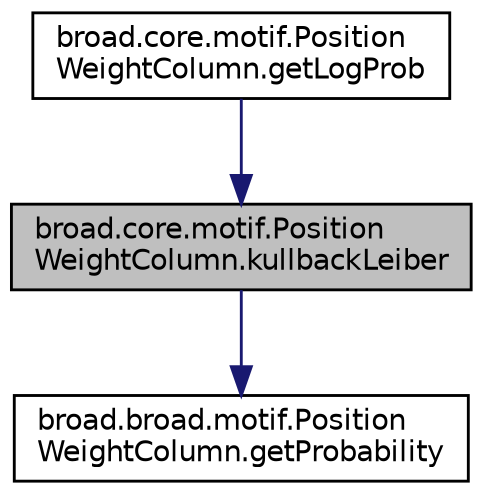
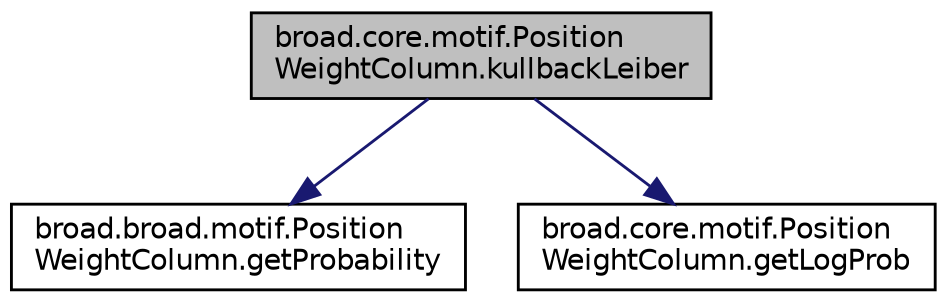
(241, 137) -> (592, 142)
